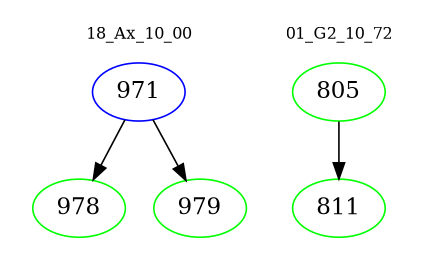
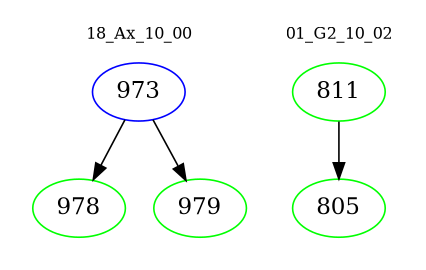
(340, 35) -> (340, 35)
(139, 92) -> (139, 92)
(339, 142) -> (339, 142)
